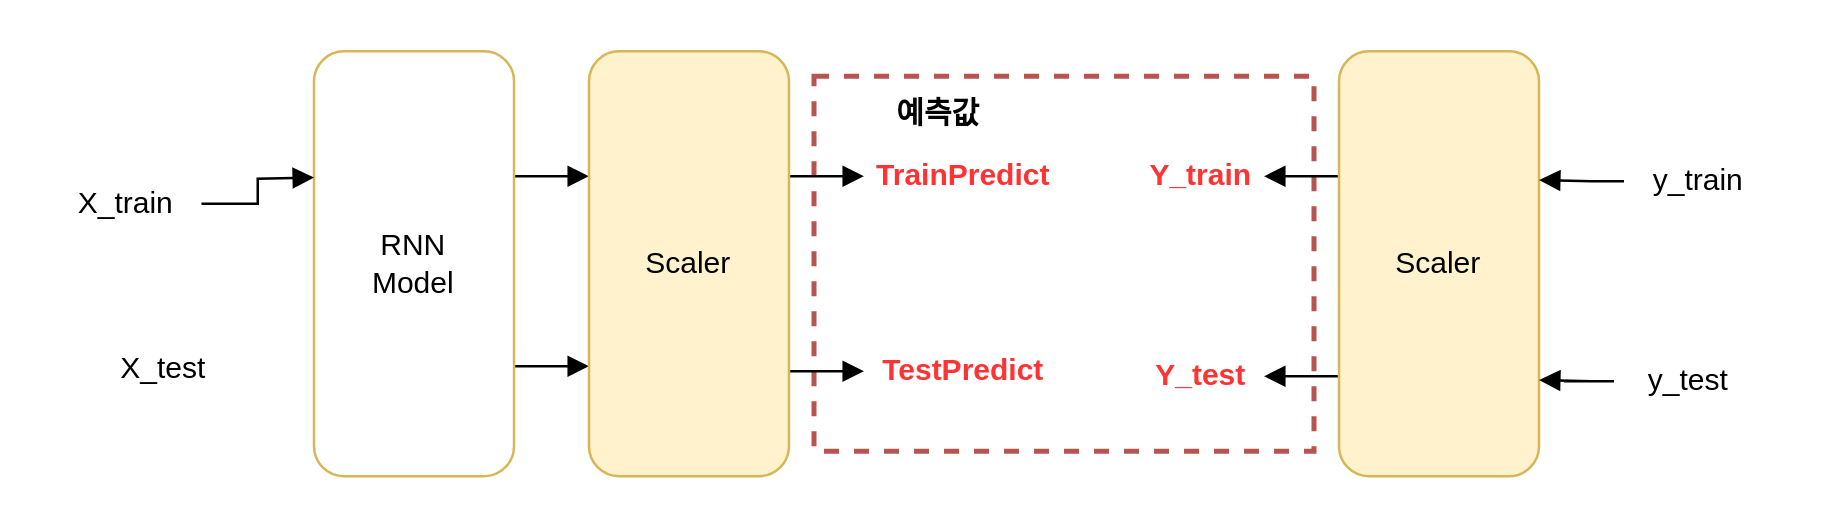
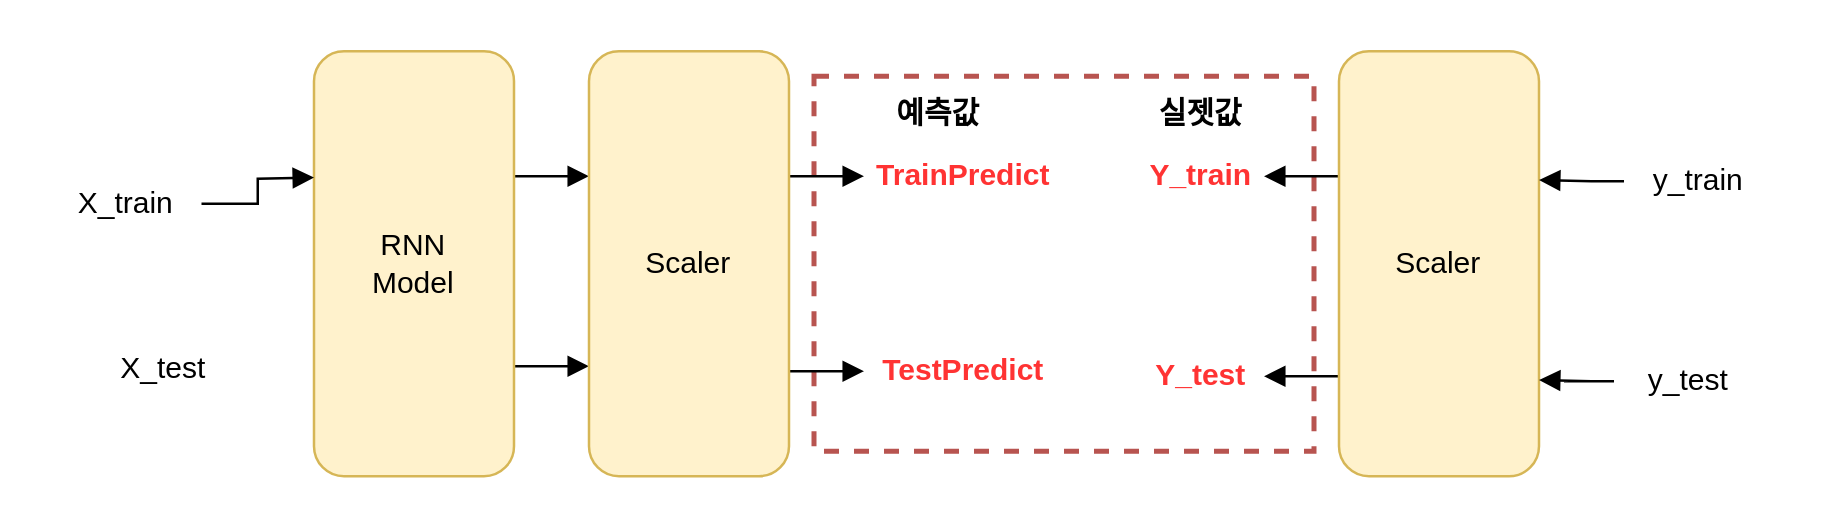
none -> (1201, 114)
(414, 264) -> (414, 264)
